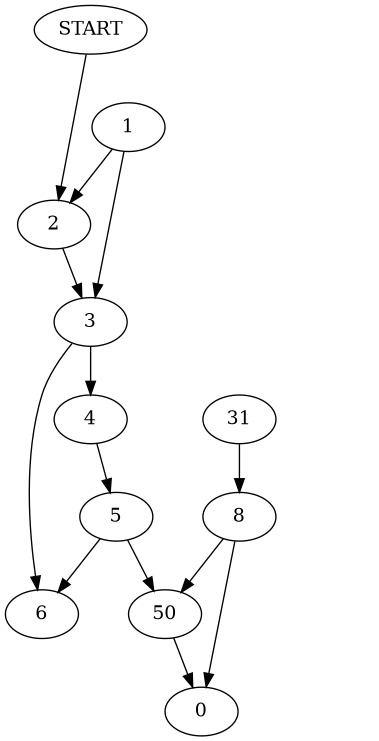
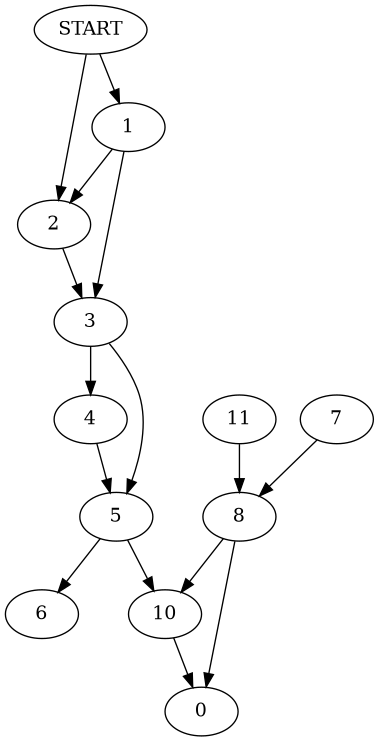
none -> (107, 72)
(239, 419) -> (239, 419)
none -> (337, 419)
(31, 455) -> (142, 408)
(165, 614) -> (165, 614)
